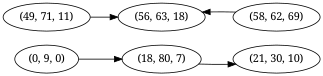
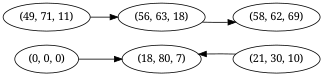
(223, 12) -> (215, 22)
(47, 59) -> (47, 59)
(213, 64) -> (221, 54)
